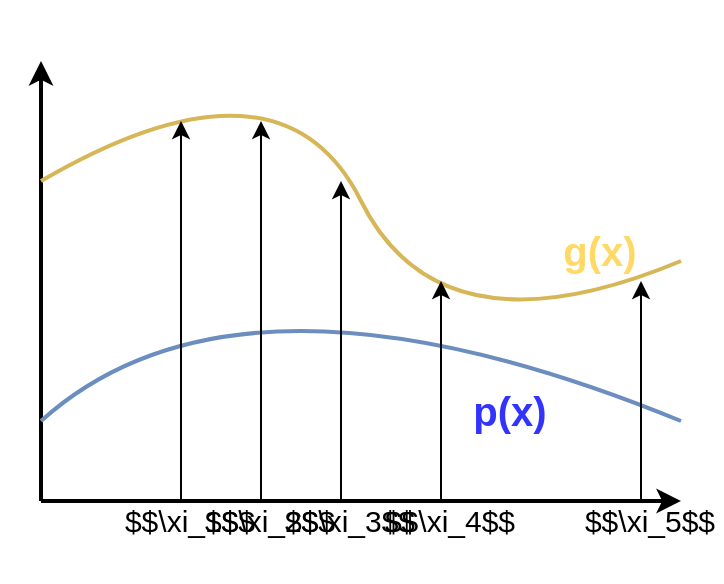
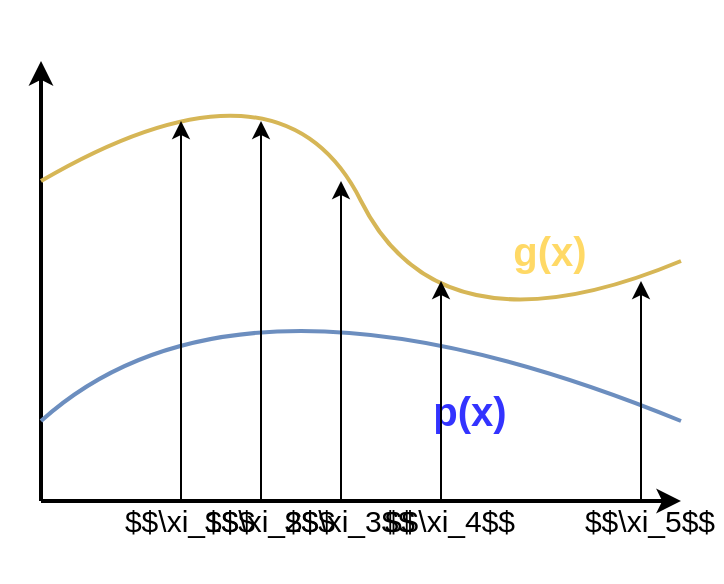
(601, 251) -> (551, 251)
(511, 411) -> (471, 411)
